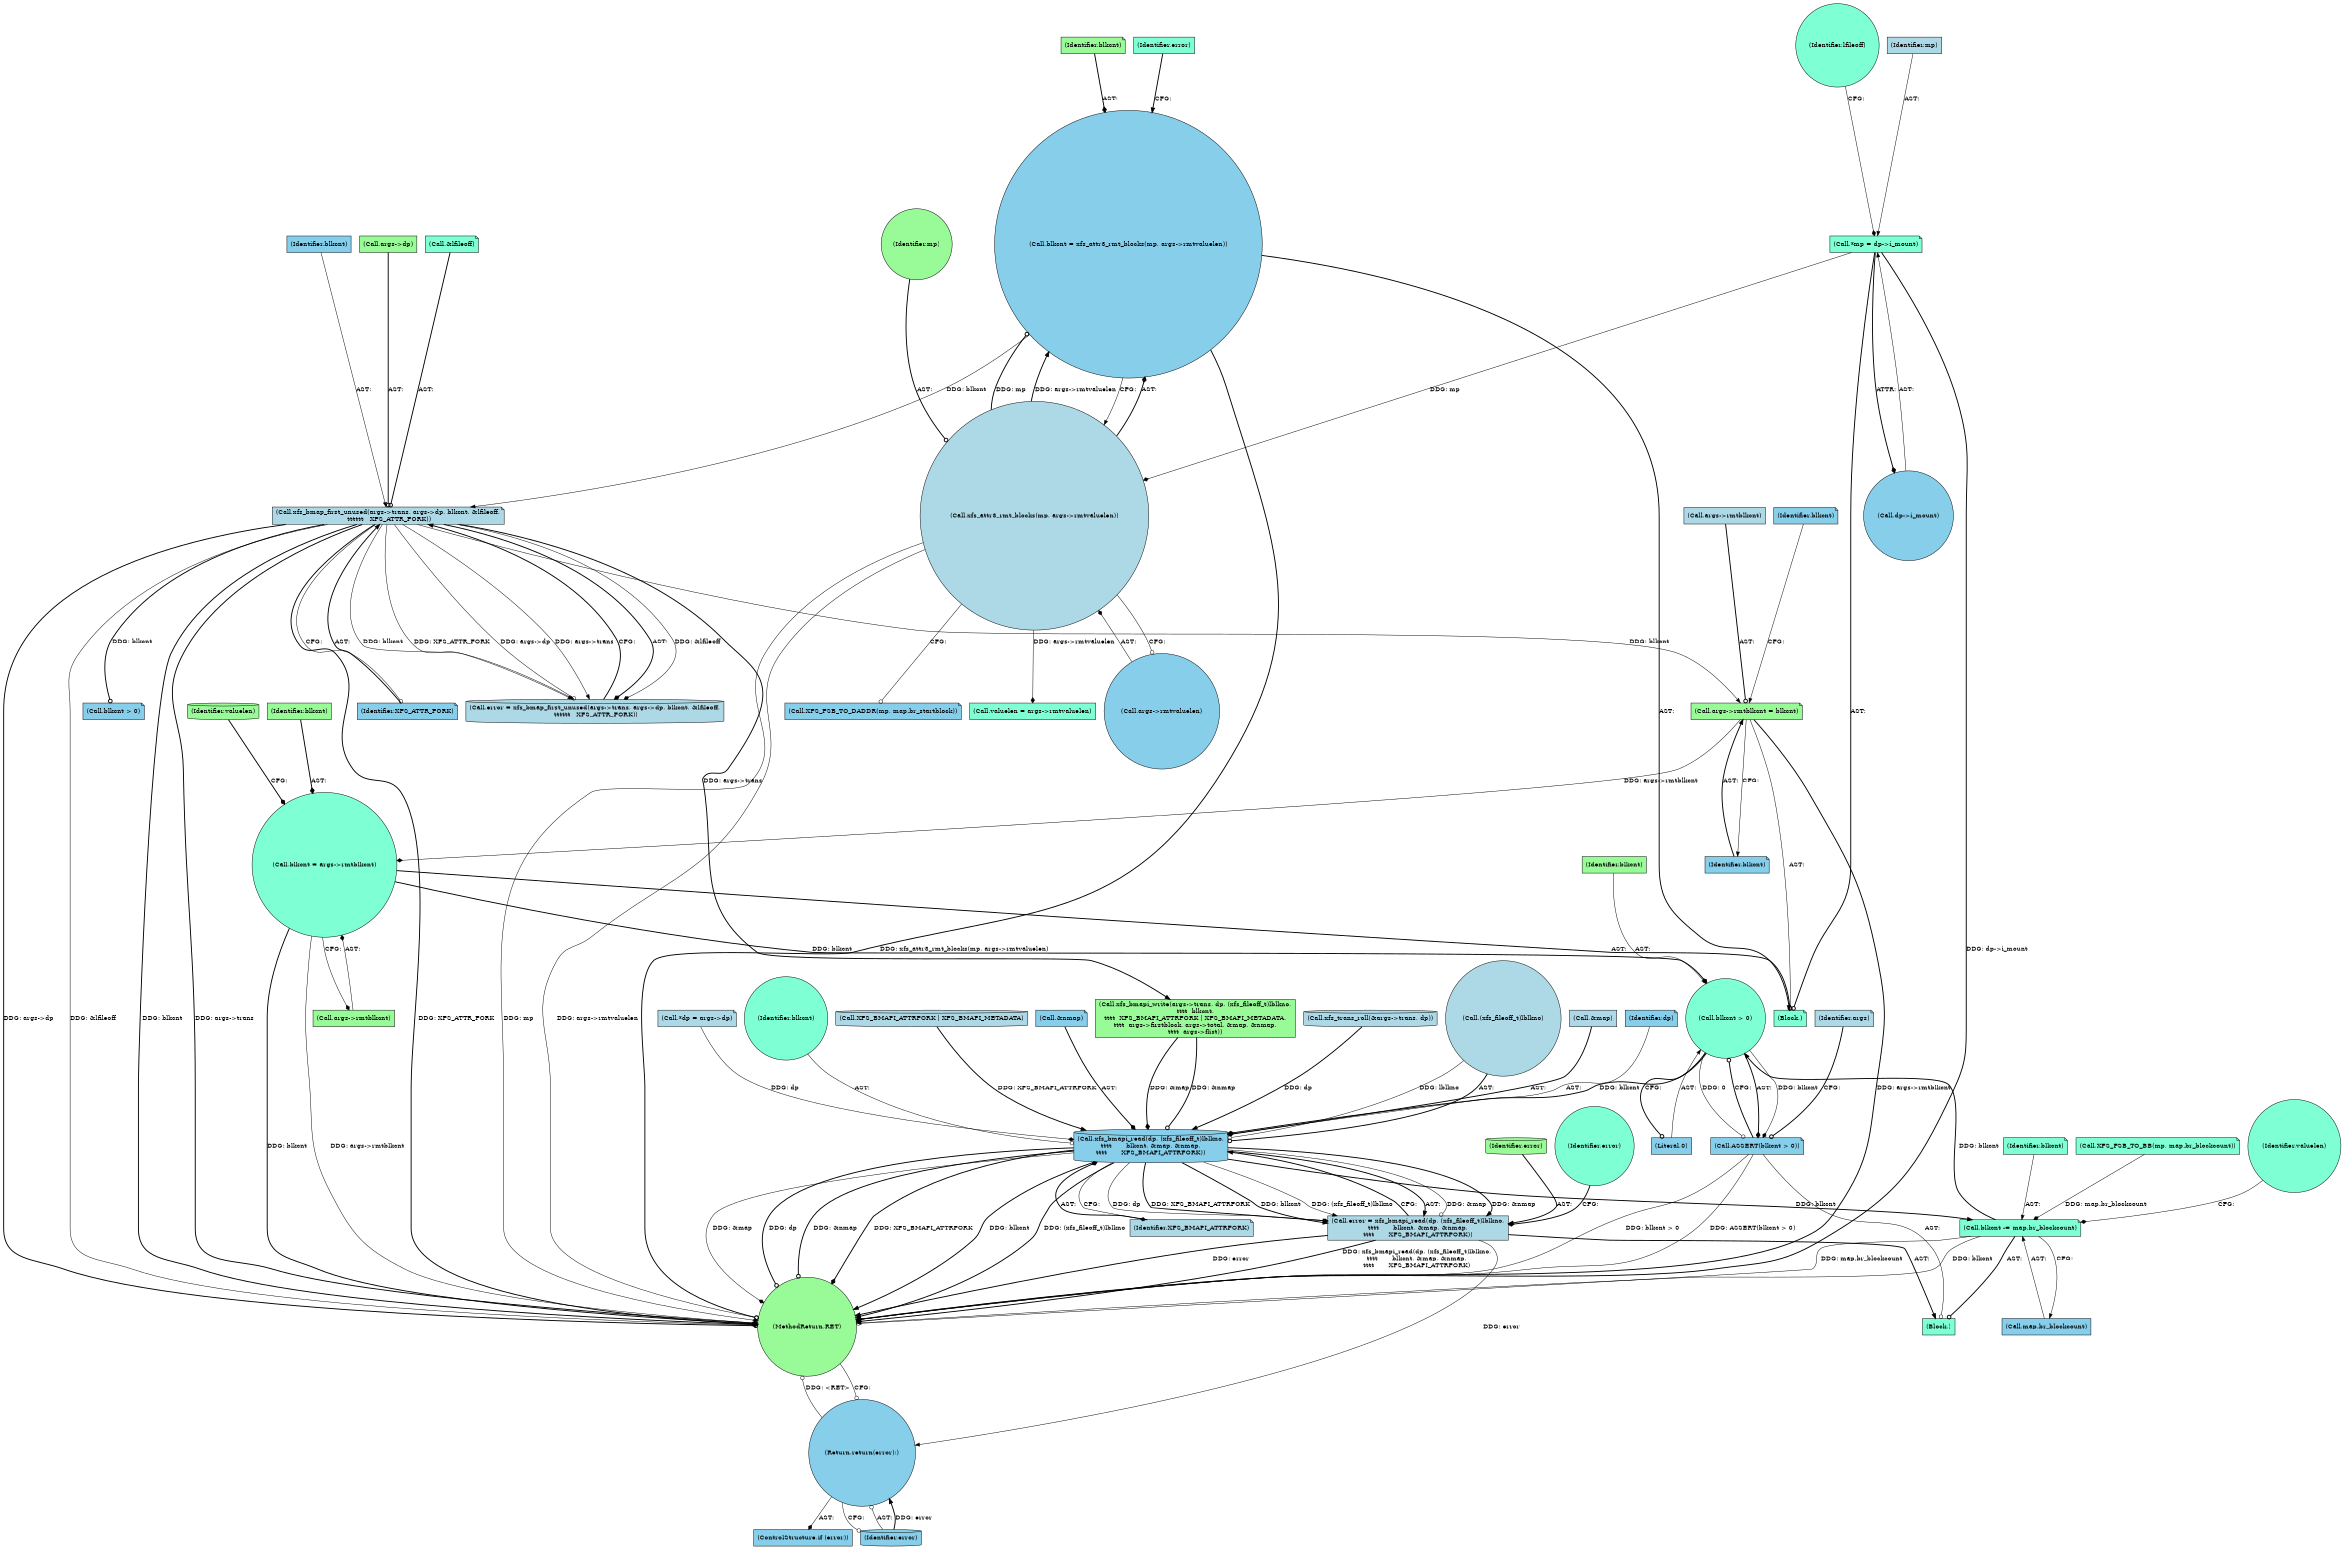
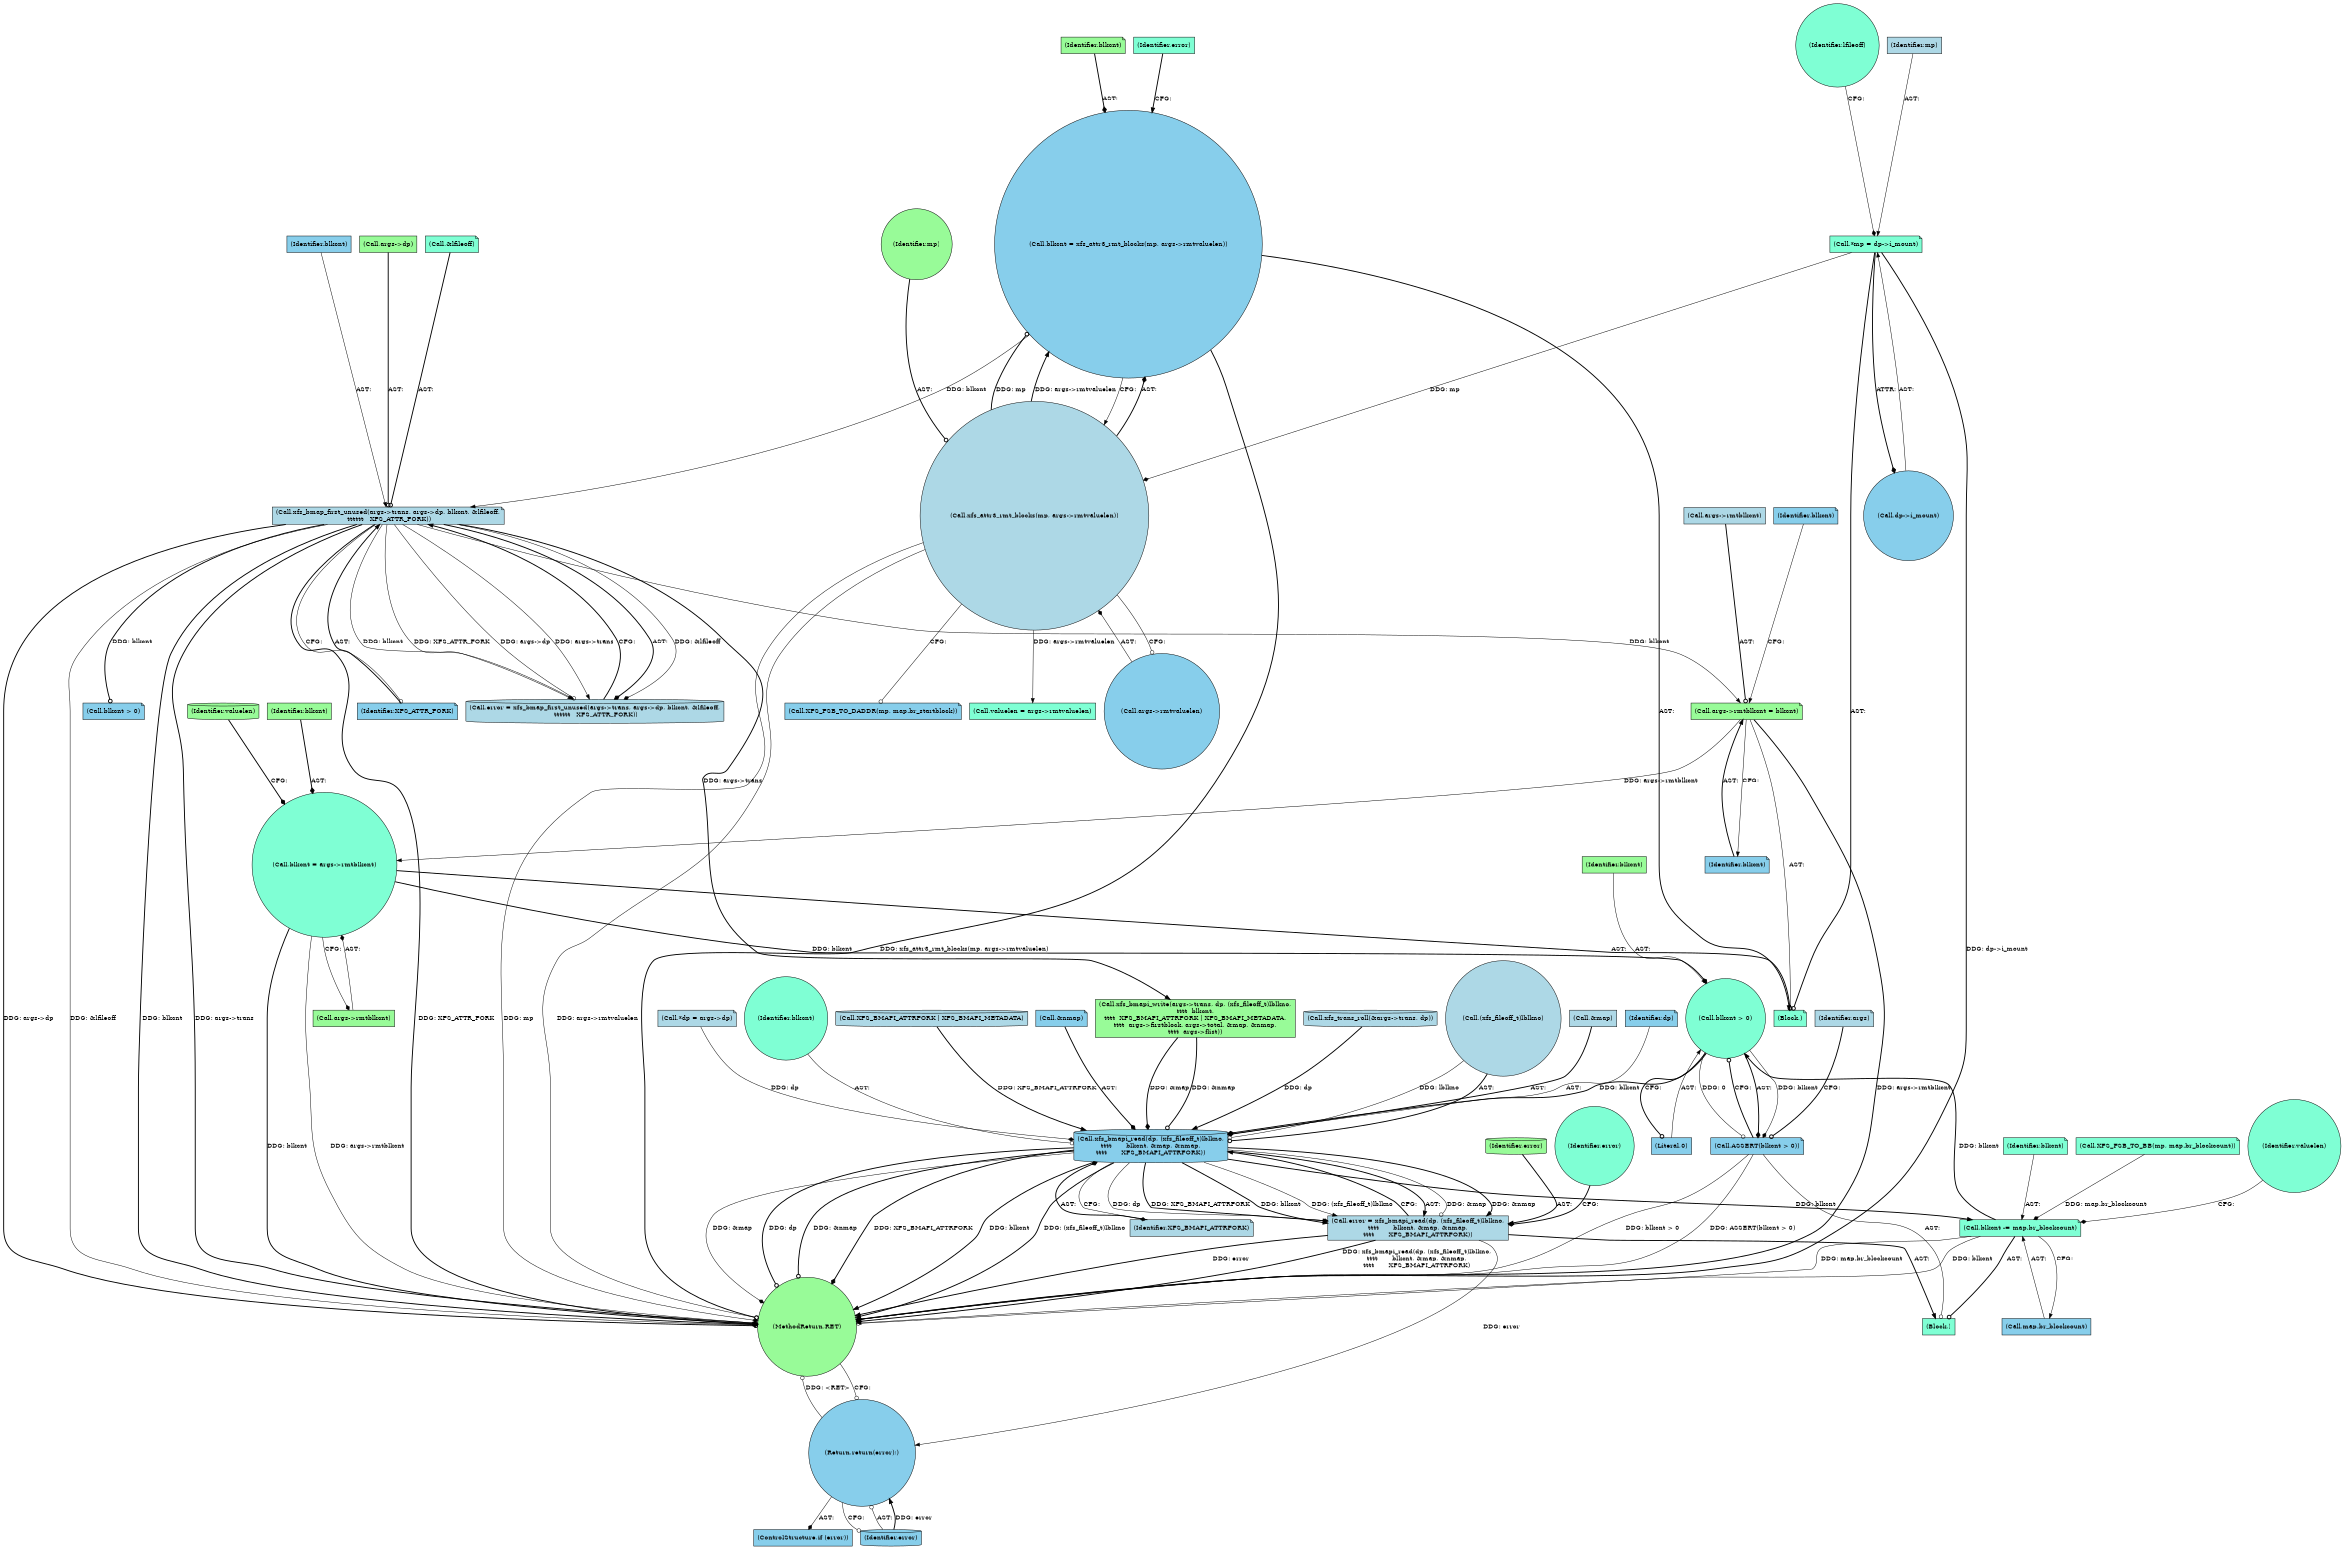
(1033, 664) -> (1033, 664)
(1081, 821) -> (1081, 821)
